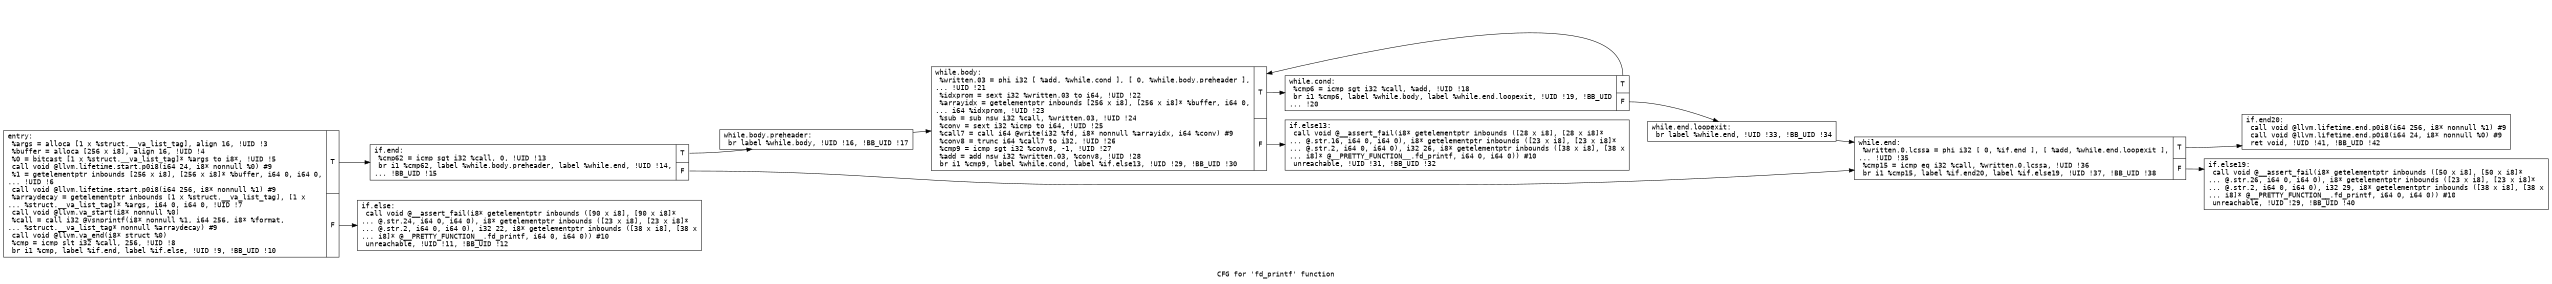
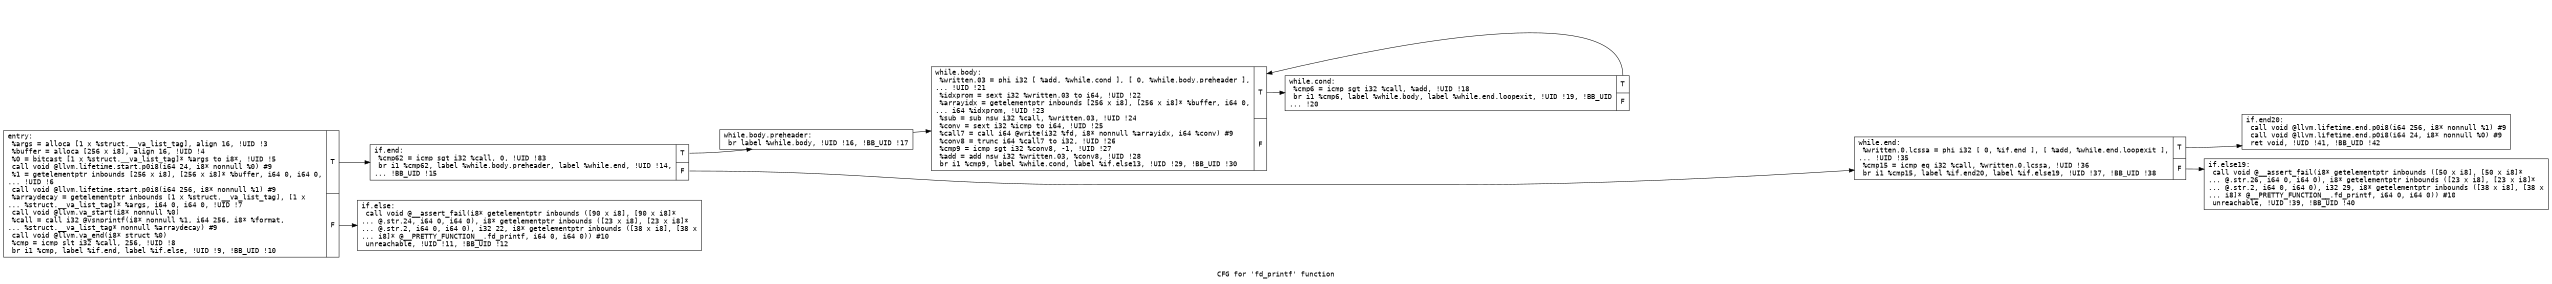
(1742, 131) -> none
(1457, 145) -> none
(460, 158) -> (460, 158)
(2282, 203) -> (2282, 203)
